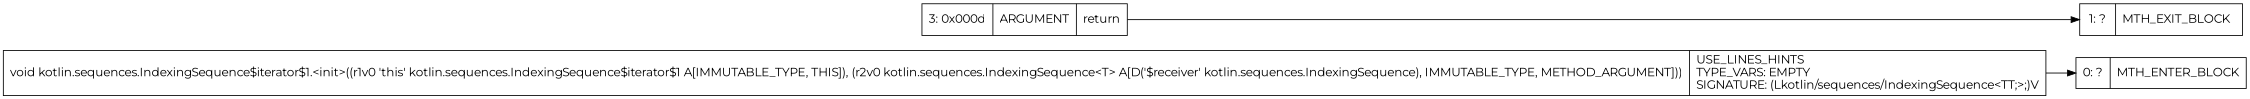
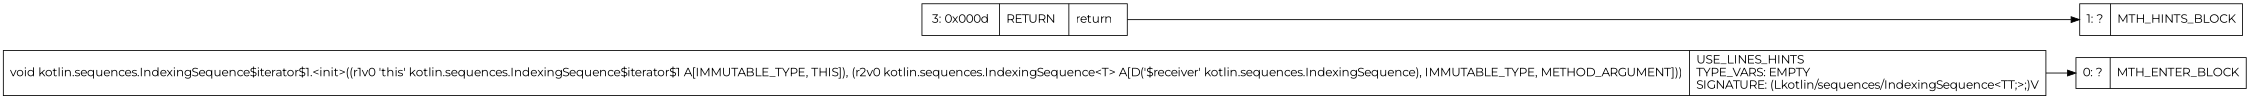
(1035, 19) -> (1031, 19)
(2177, 19) -> (2177, 19)
